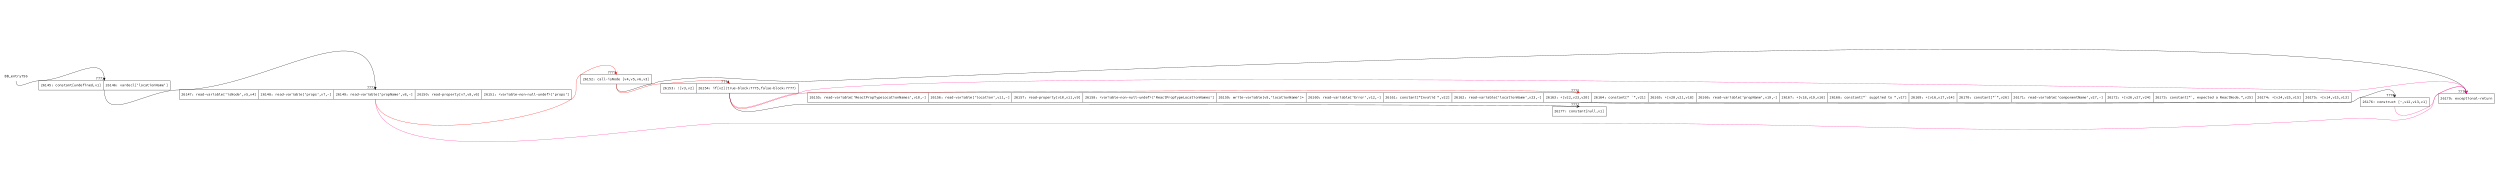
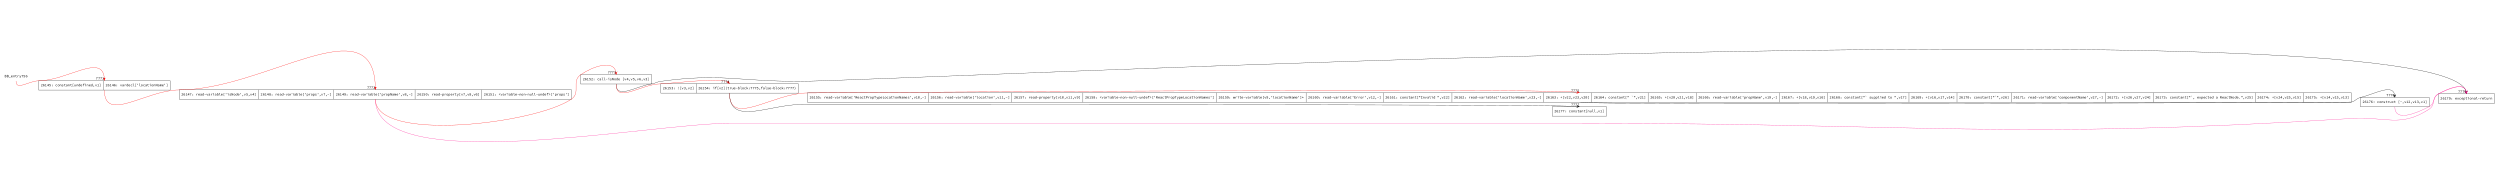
(62, 76) -> (62, 76)
(247, 78) -> (247, 78)
(1594, 81) -> none
